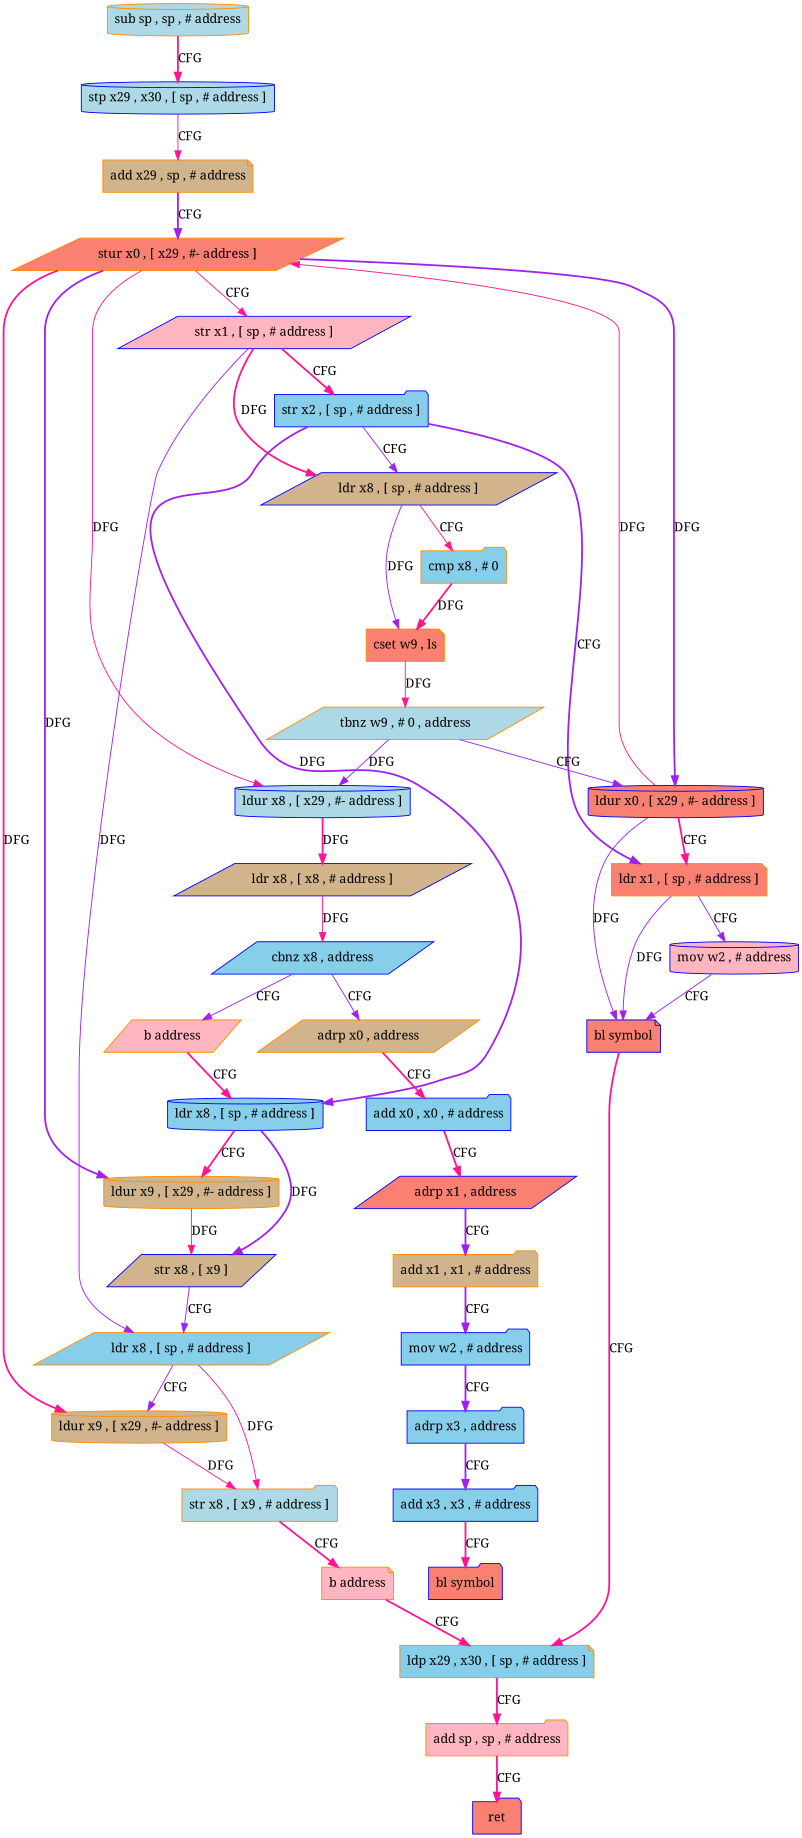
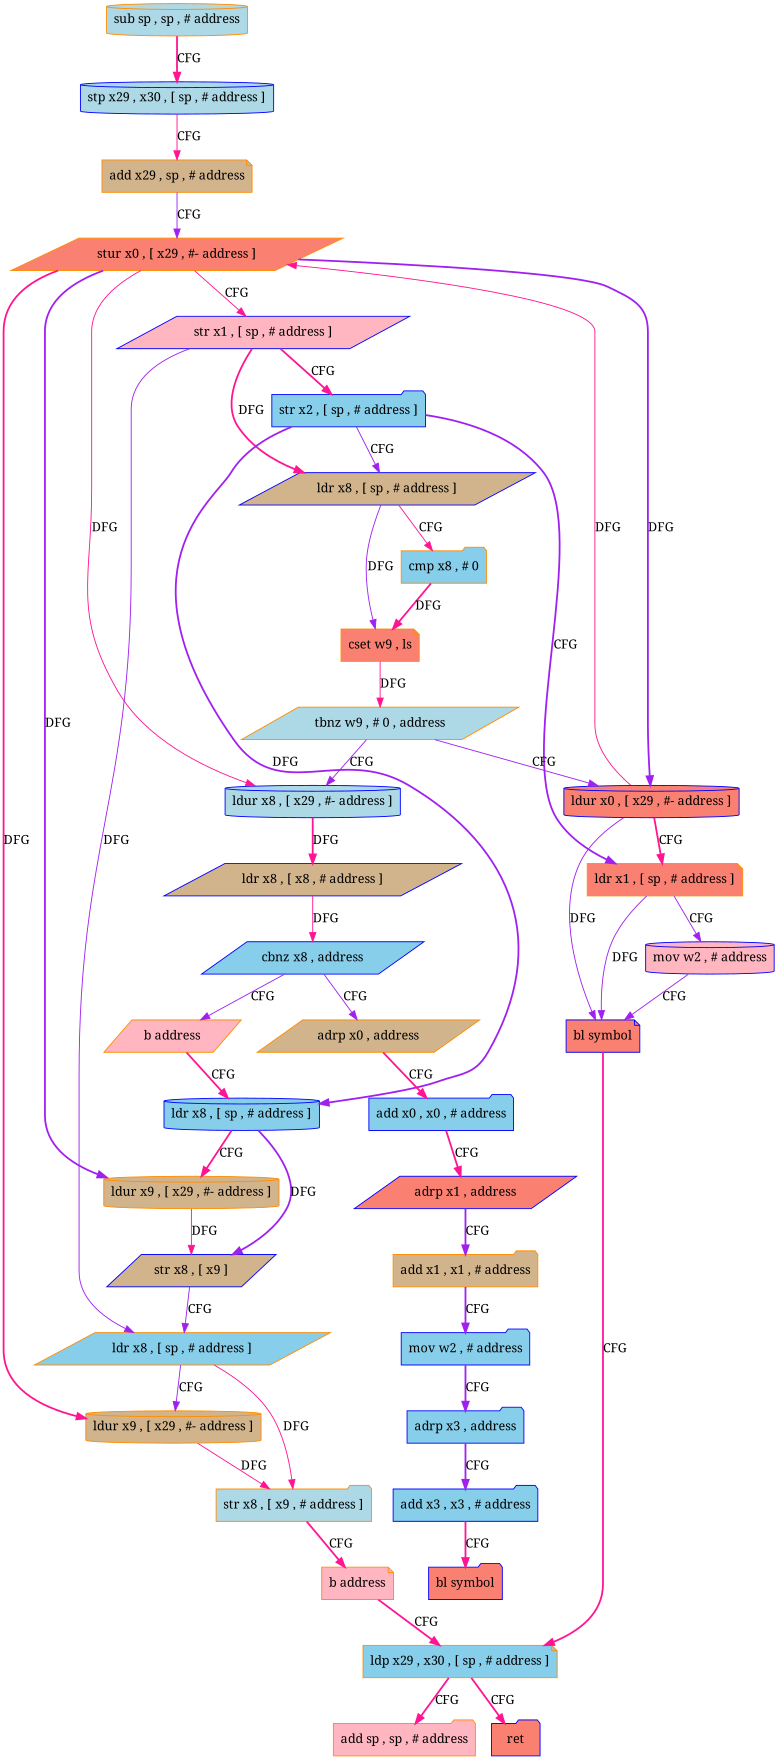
(178, 211) -> (177, 211)
(381, 762) -> (362, 762)
(497, 1774) -> (485, 1697)
